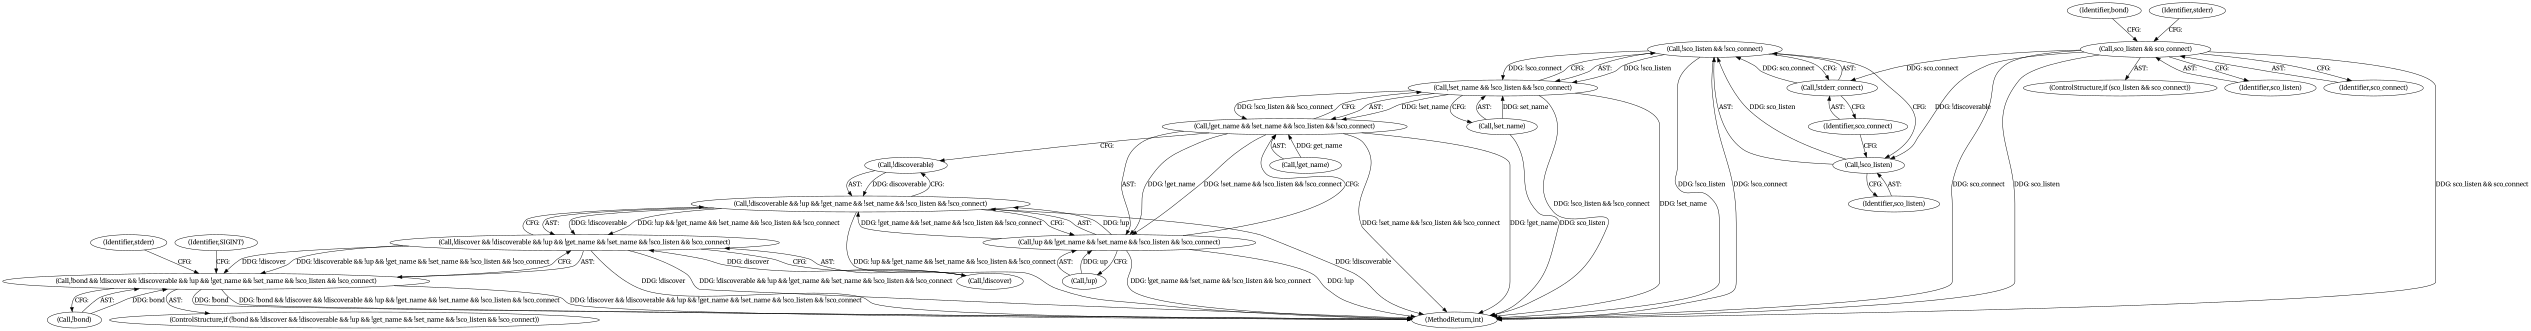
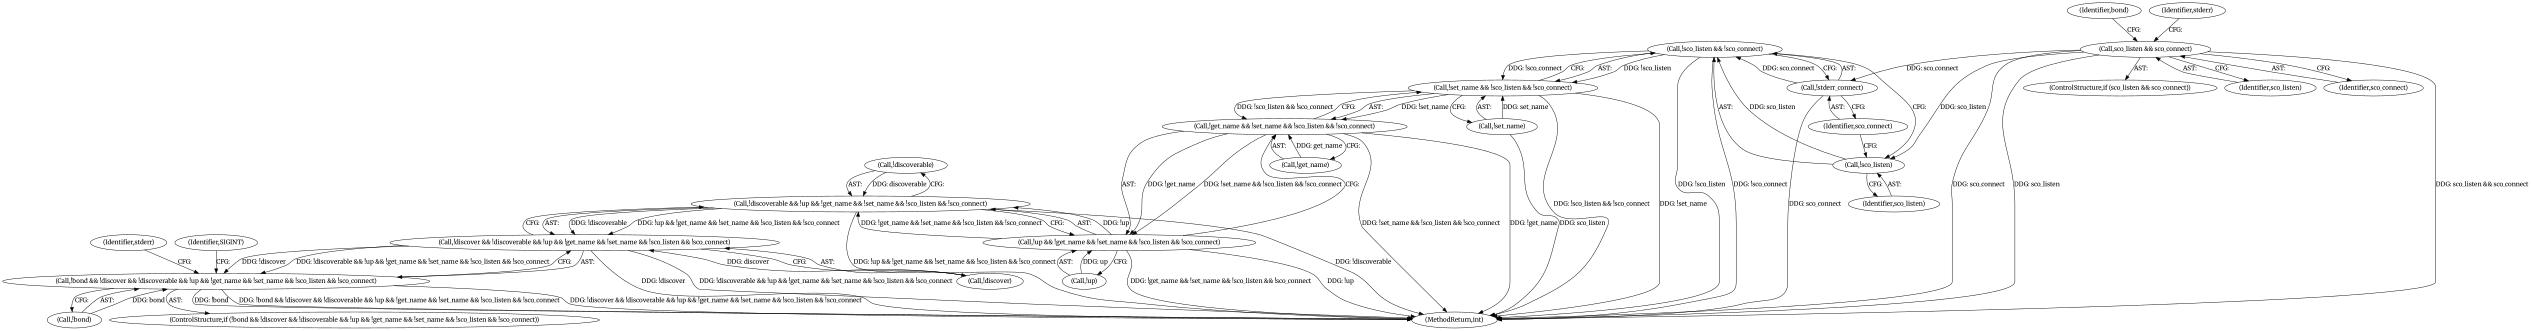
(1963, 107) -> (1963, 107)
(1077, 145) -> (1345, 143)
none -> (1747, 303)
